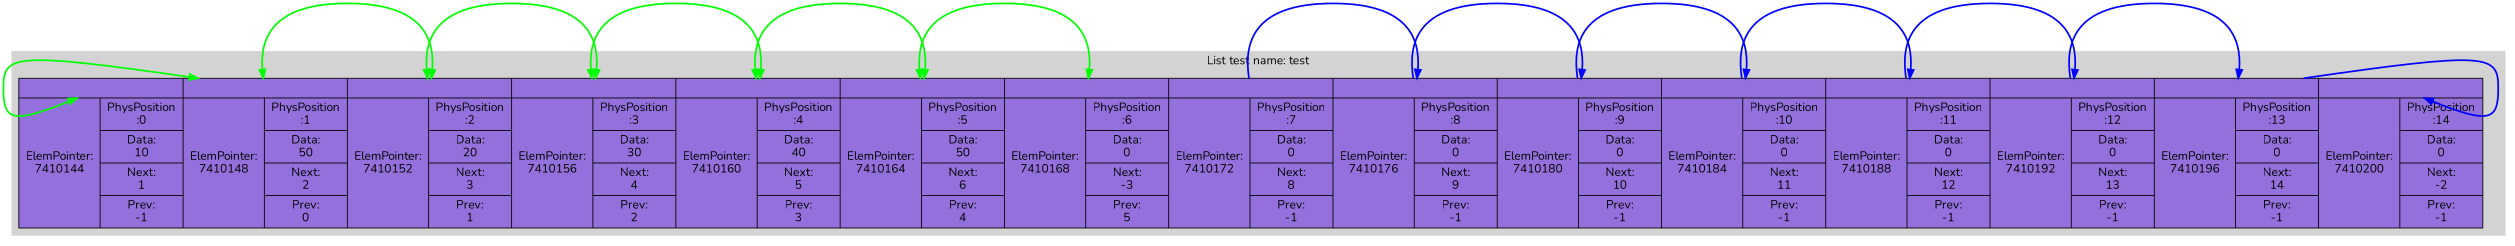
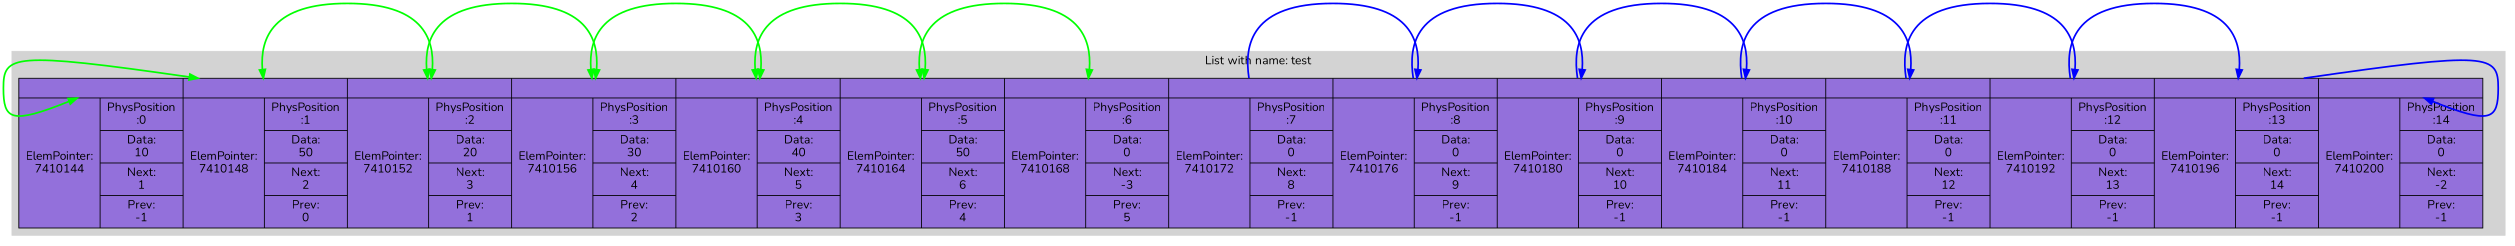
(1259, 61) -> (1259, 61)
